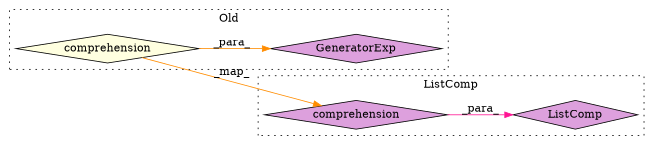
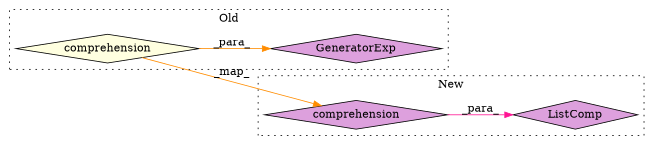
(451, 85) -> (451, 85)
